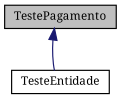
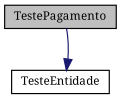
(53, 55) -> (68, 44)
